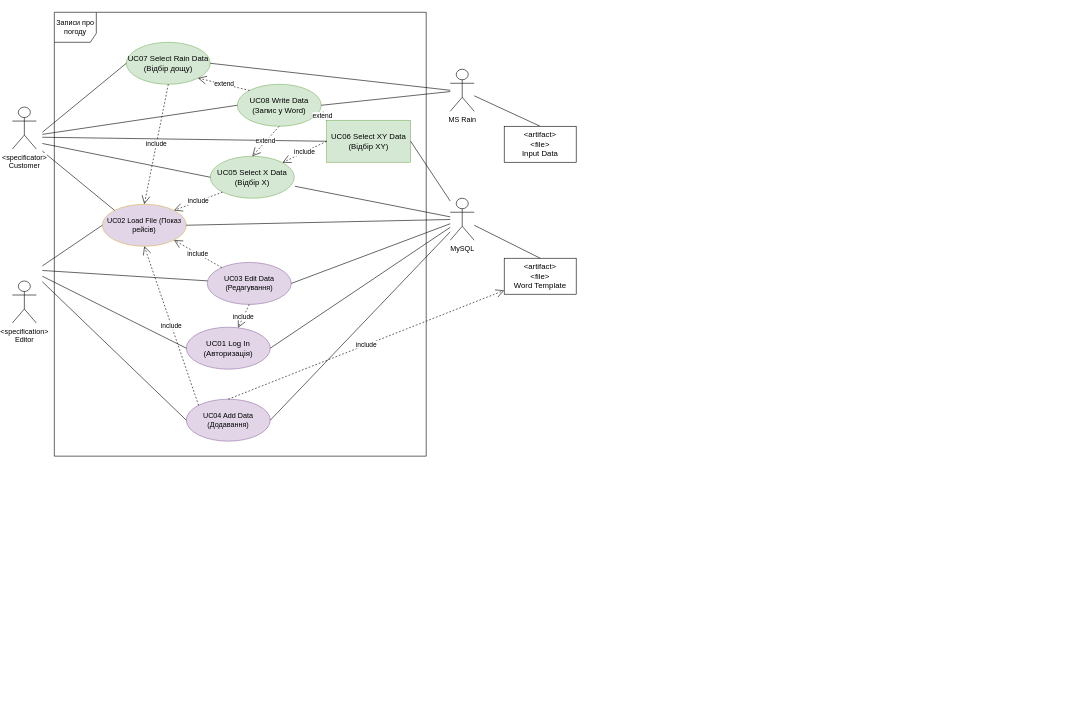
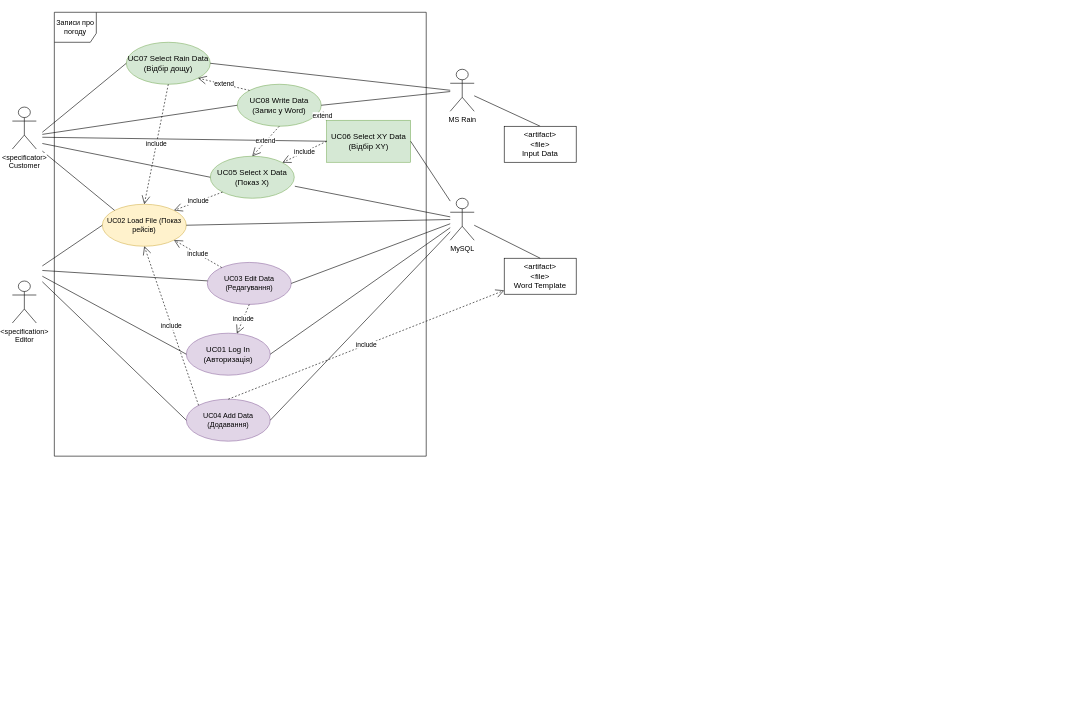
(252, 177) -> (252, 177)
(144, 225) -> (144, 225)
(228, 348) -> (228, 354)
